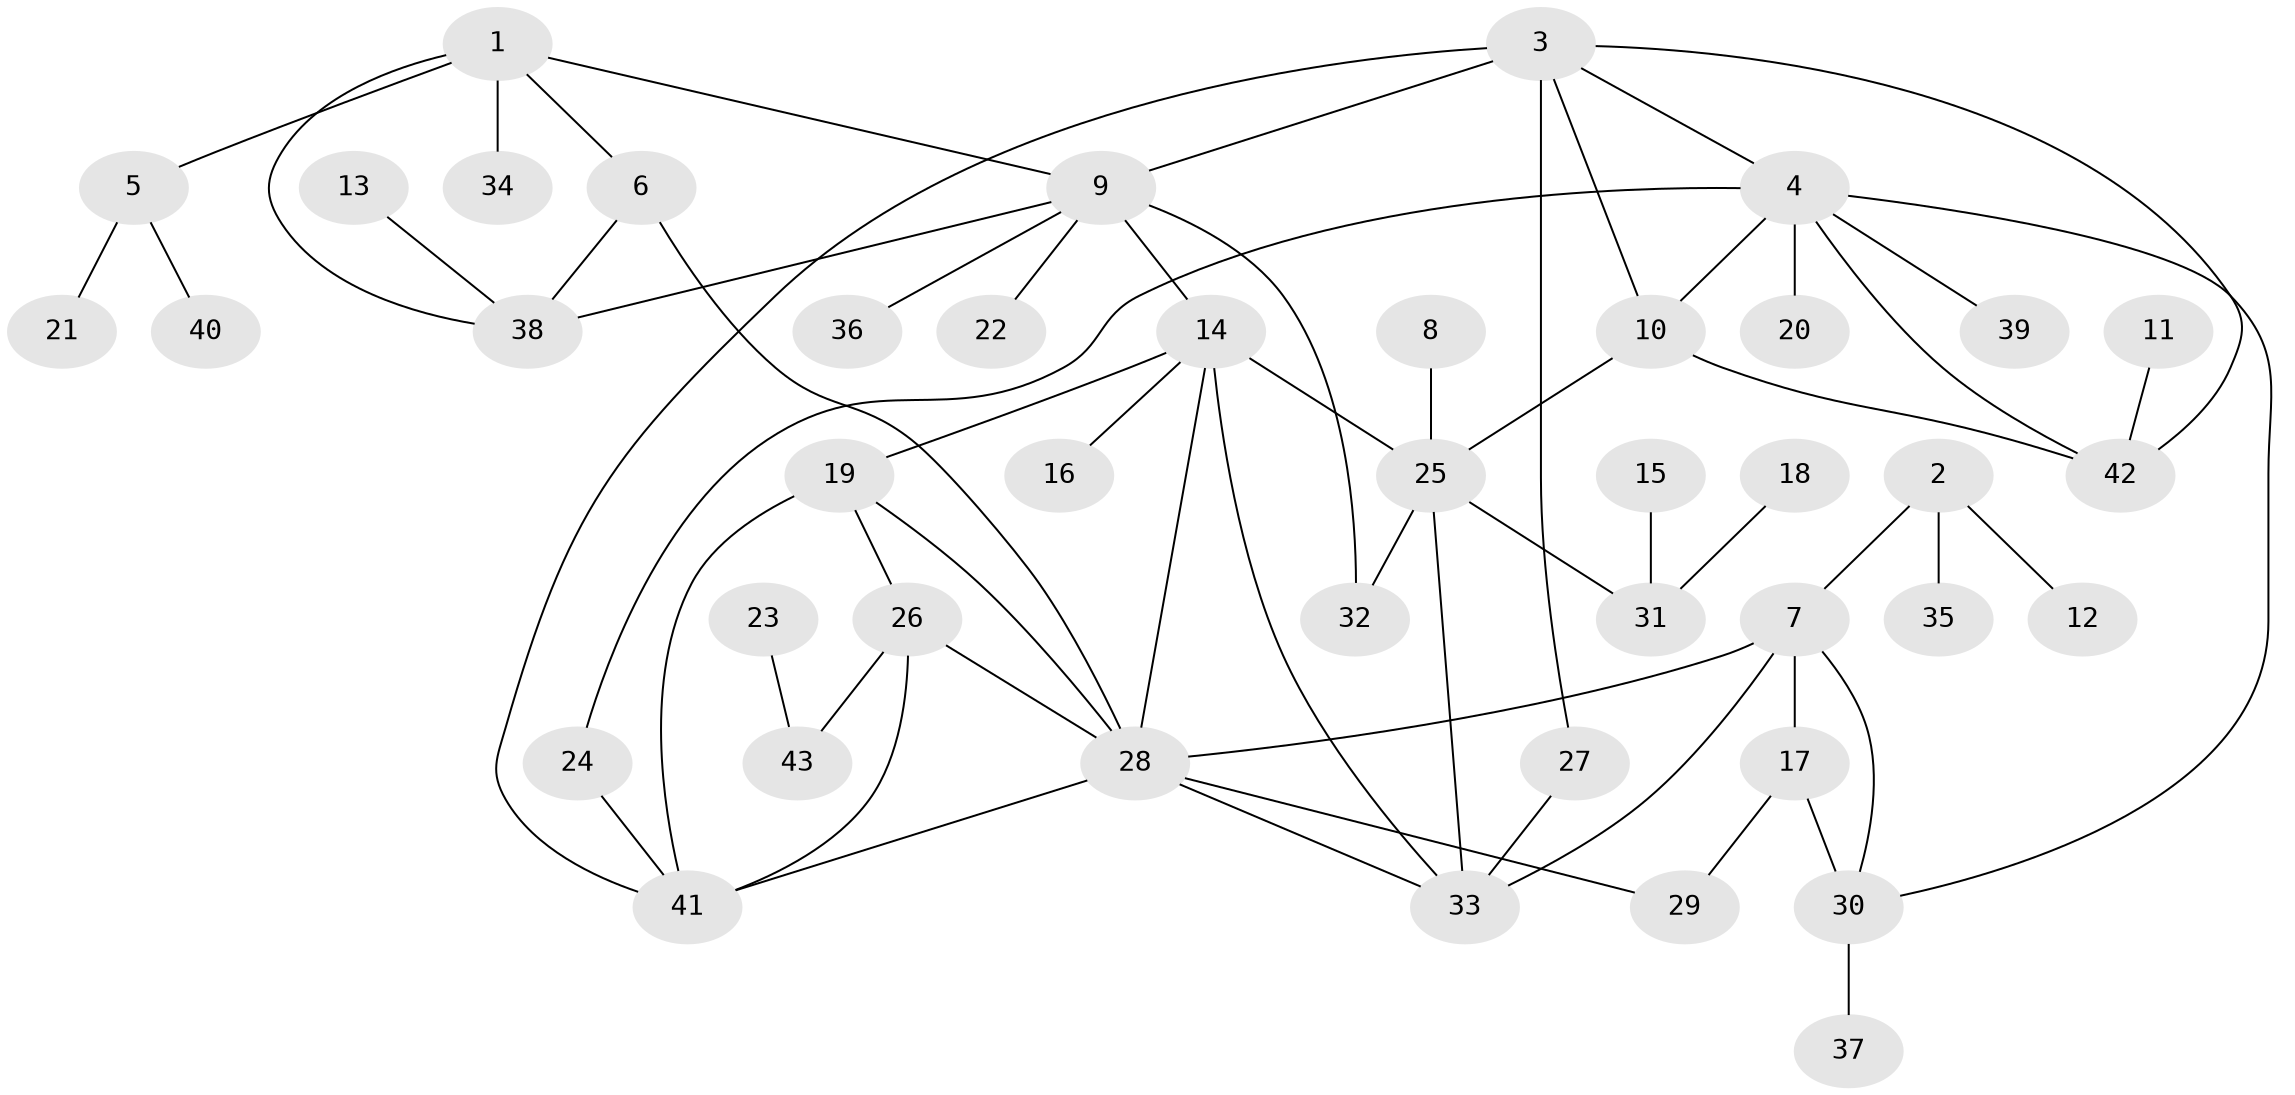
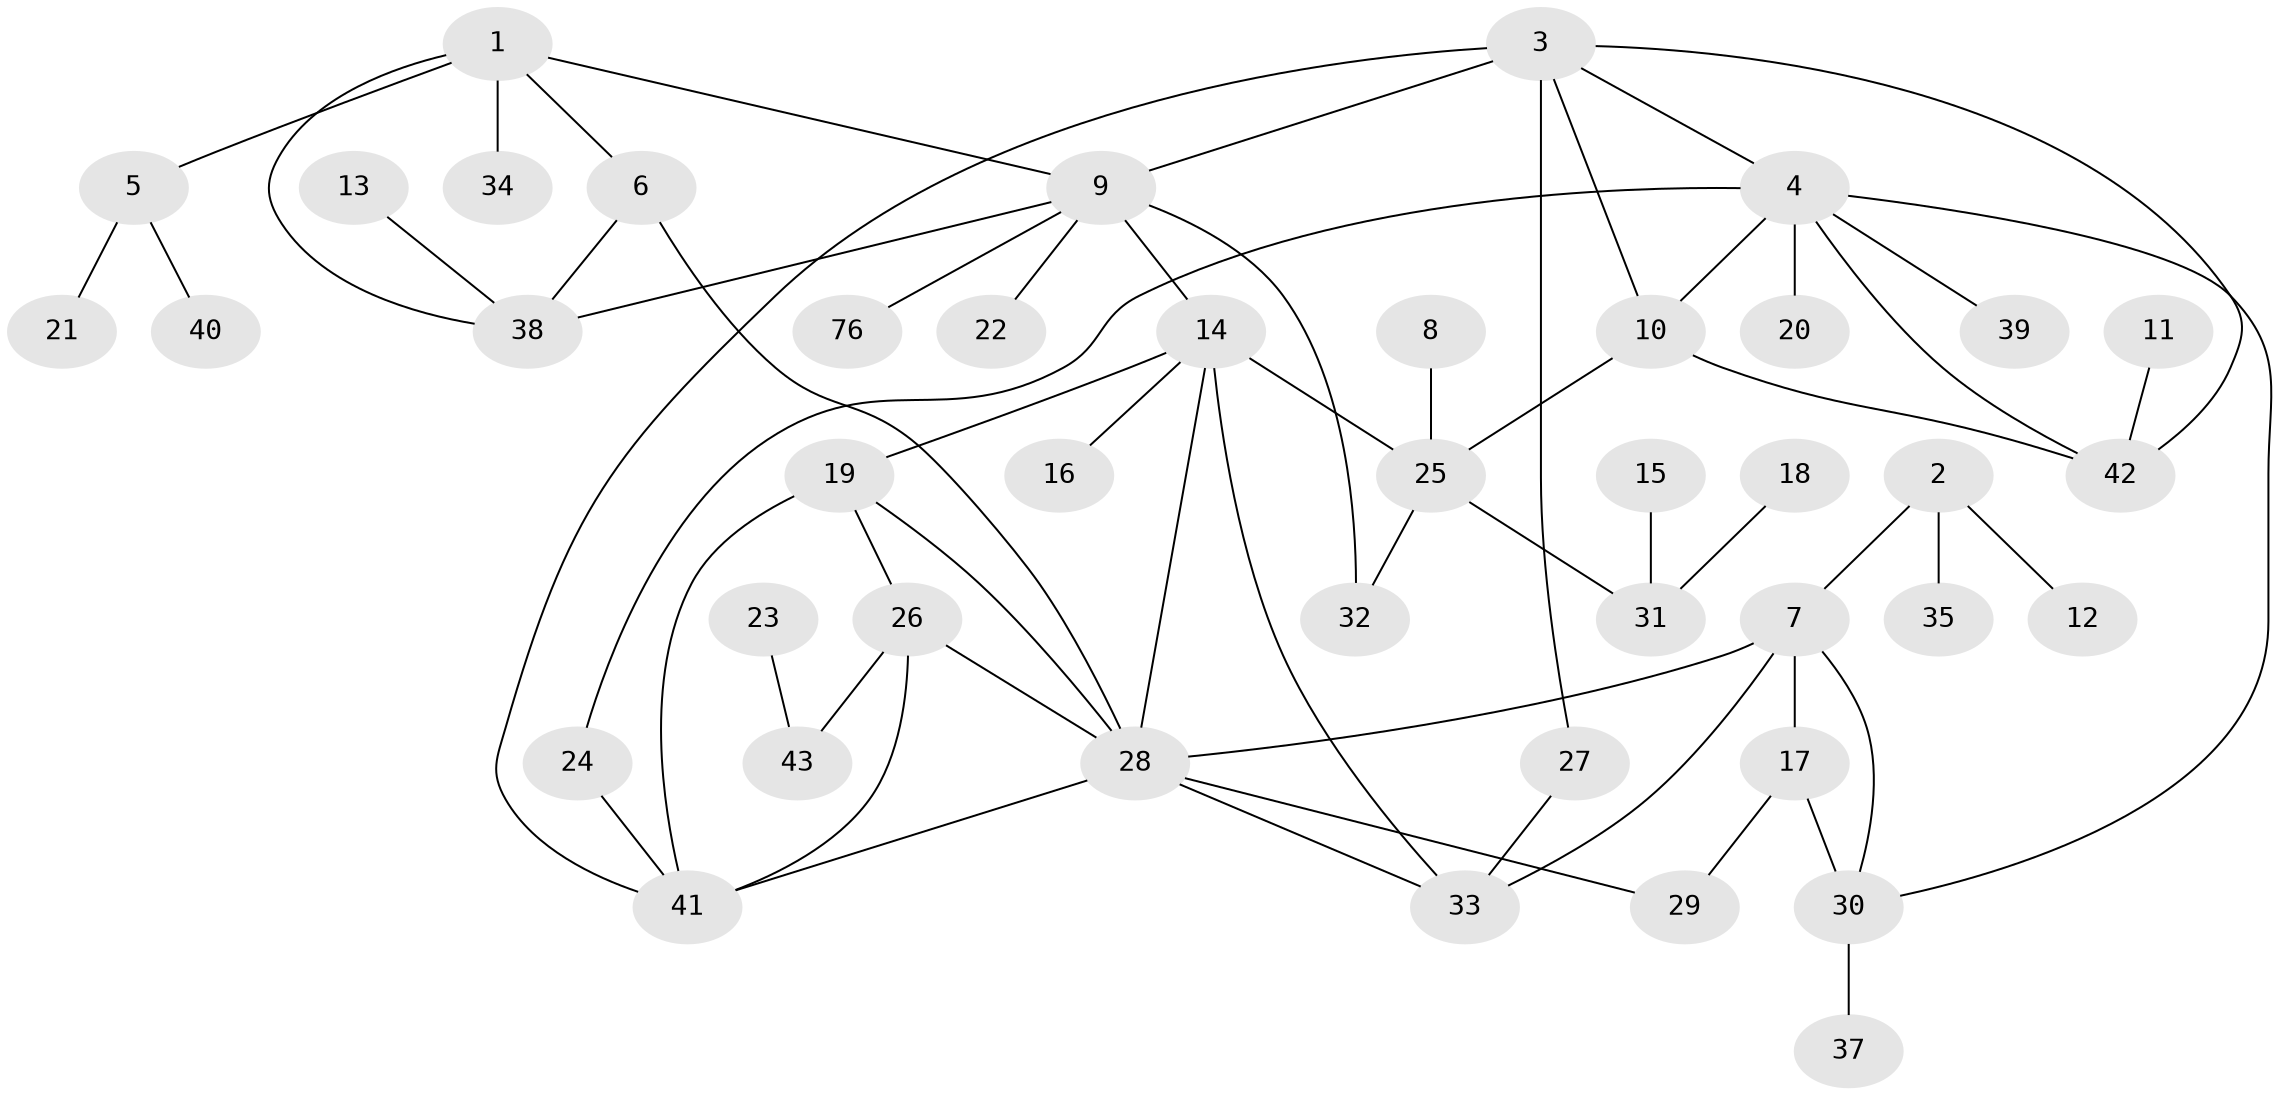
(847, 332) -> (847, 332)
(1448, 691) -> none
